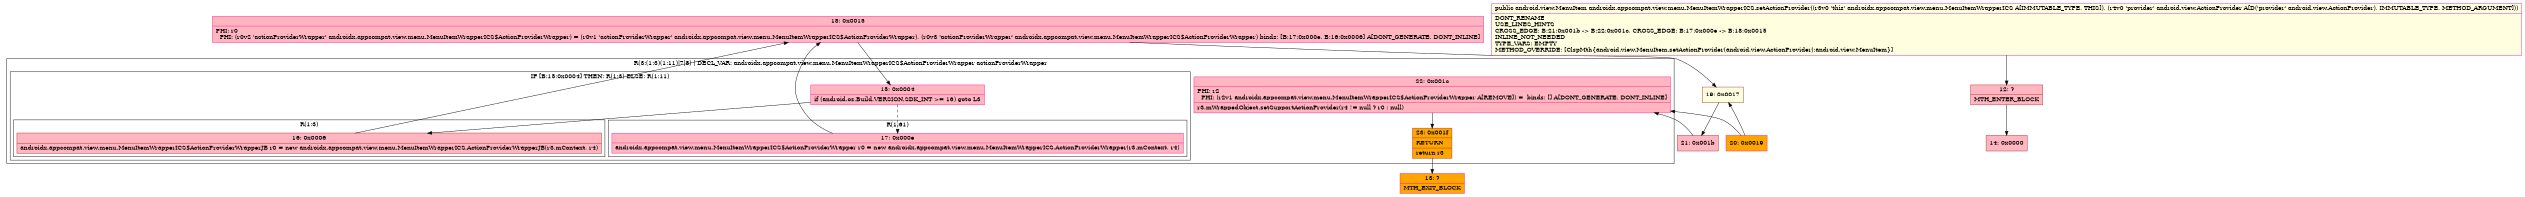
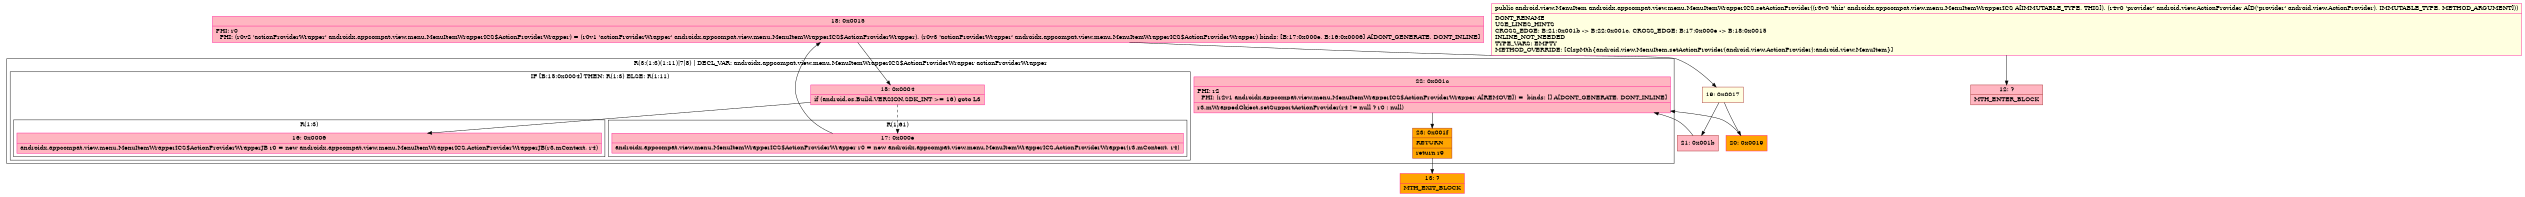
(569, 88) -> none
(1738, 121) -> (1731, 117)
(309, 143) -> (309, 143)
(2007, 143) -> none
(1430, 153) -> (1430, 153)
